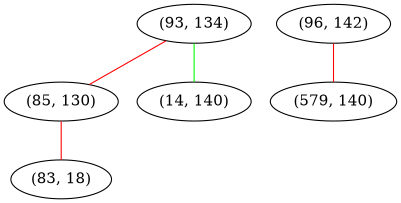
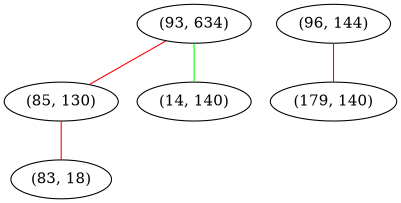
(194, 24) -> (194, 24)
(334, 24) -> (334, 24)
(334, 102) -> (334, 102)
